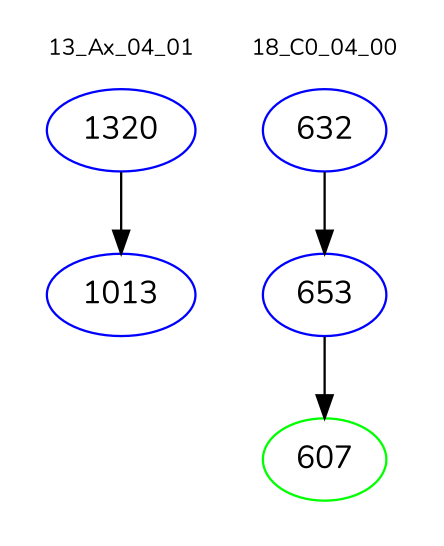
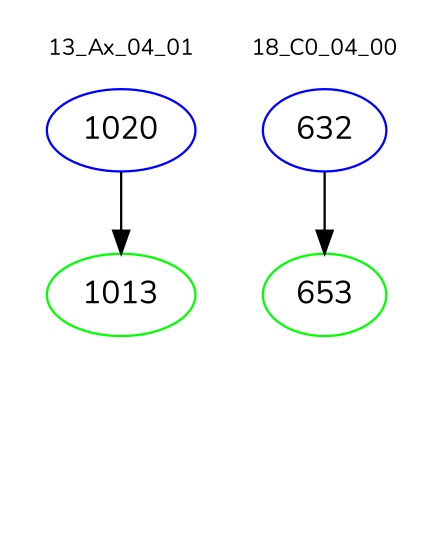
(121, 130) -> (121, 130)
(121, 295) -> (121, 295)
(325, 295) -> (325, 295)
(325, 460) -> none
